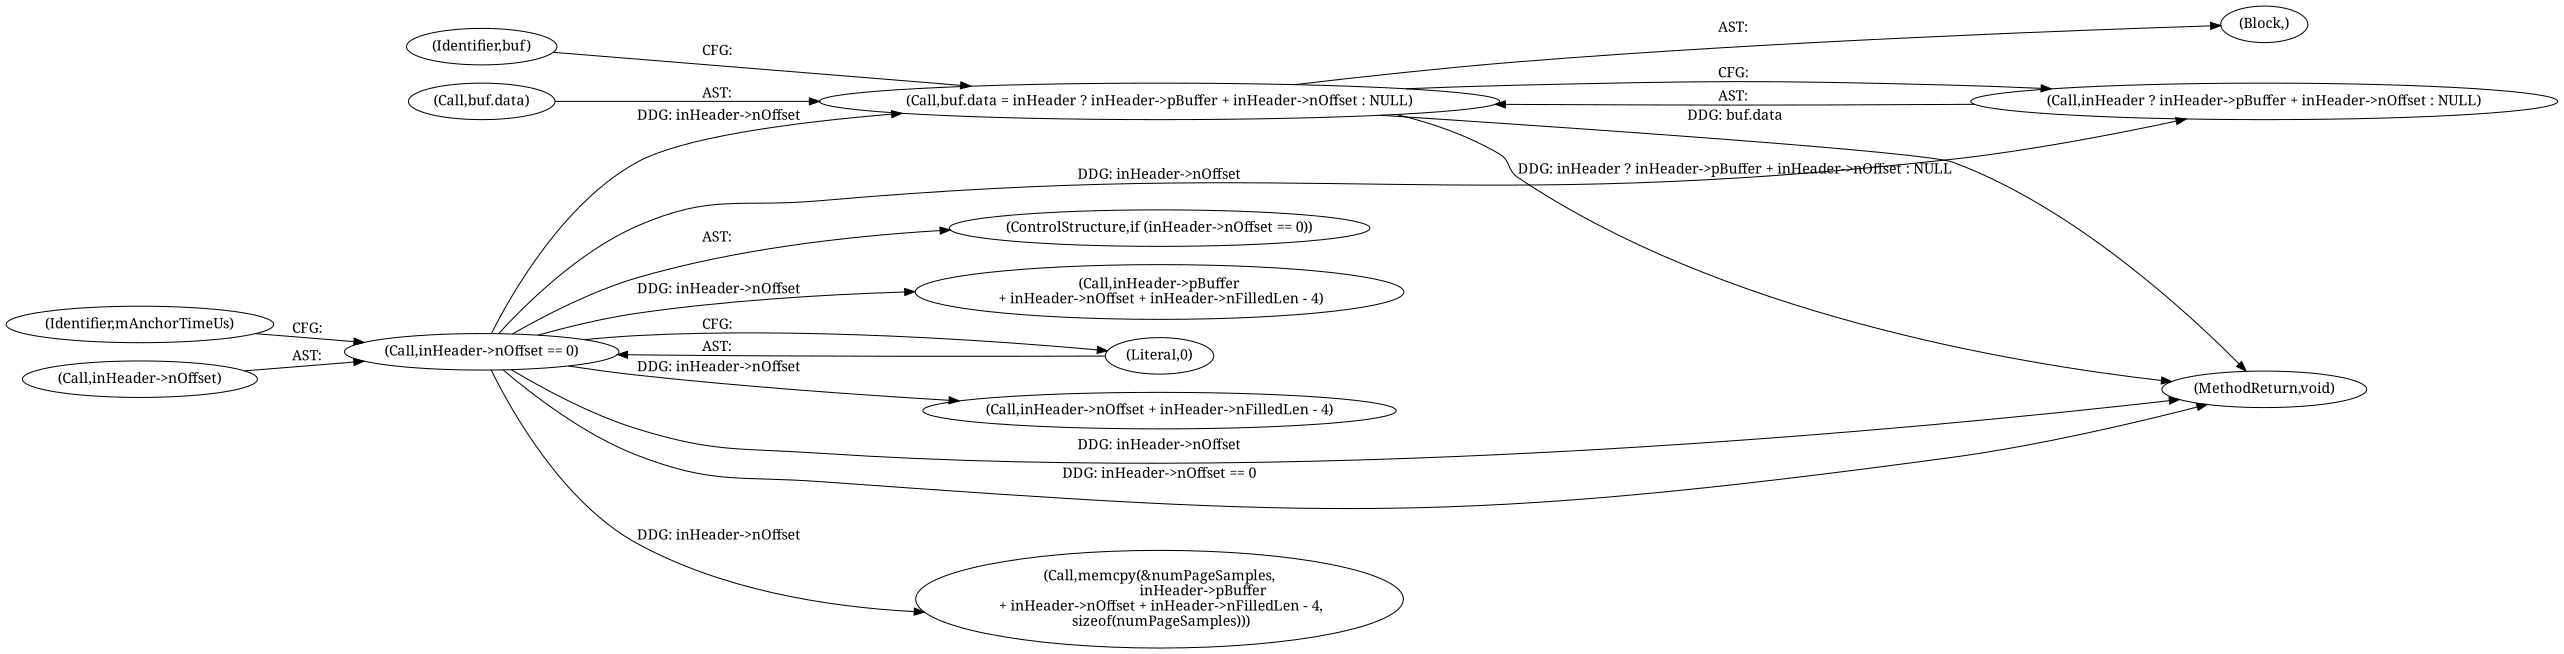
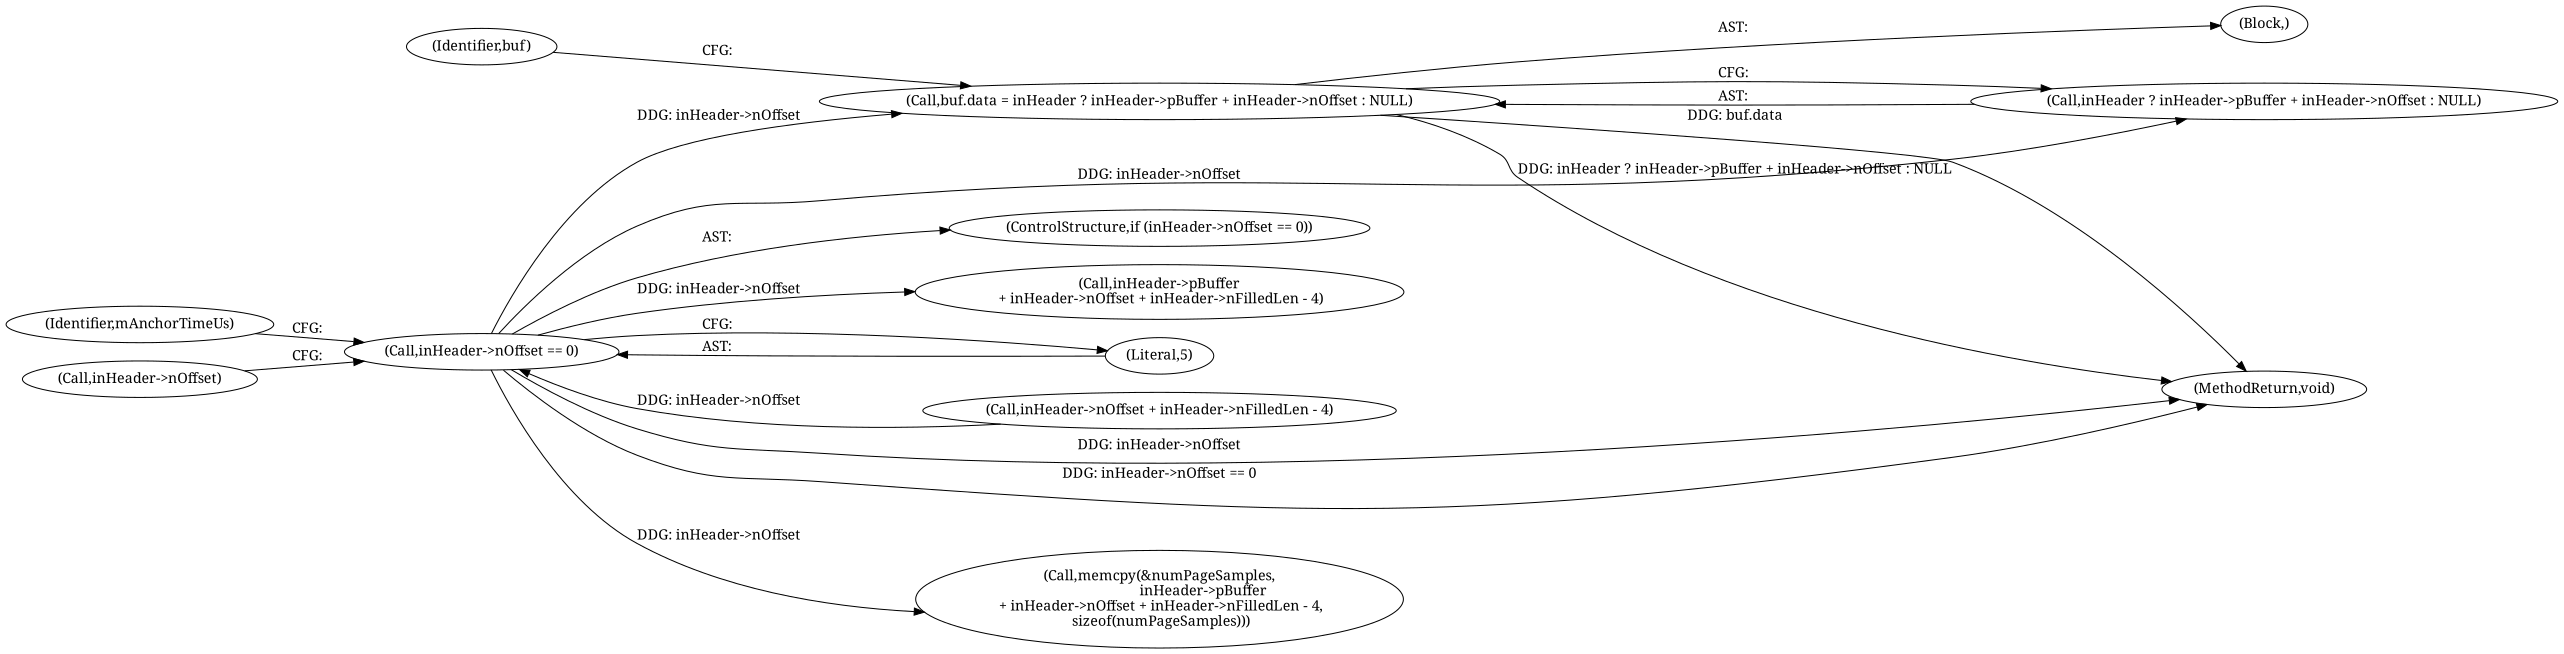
(482, 101) -> none
(309, 356) -> (309, 356)
(1160, 356) -> (1160, 356)
(758, 387) -> (761, 423)
